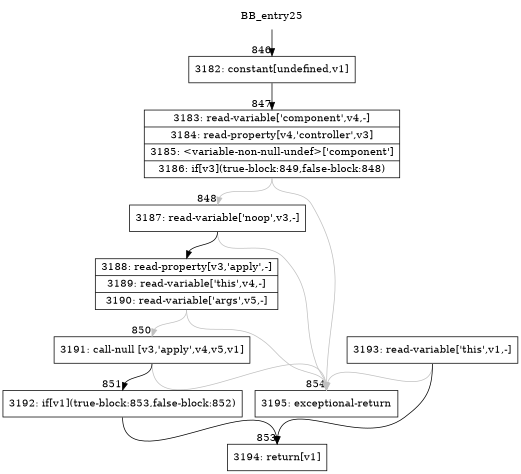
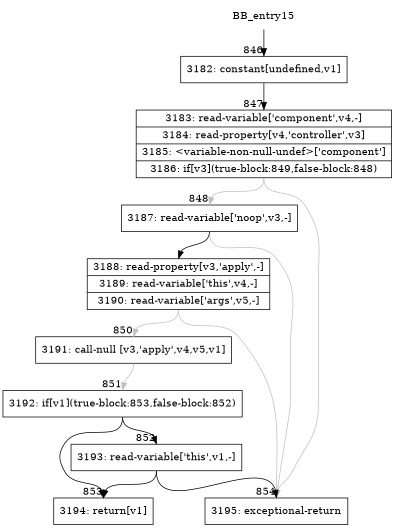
(272, 16) -> (264, 16)
(141, 376) -> (130, 374)
(236, 378) -> none
(383, 378) -> (213, 485)
none -> (136, 430)
